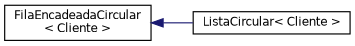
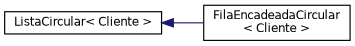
(178, 23) -> (189, 23)
